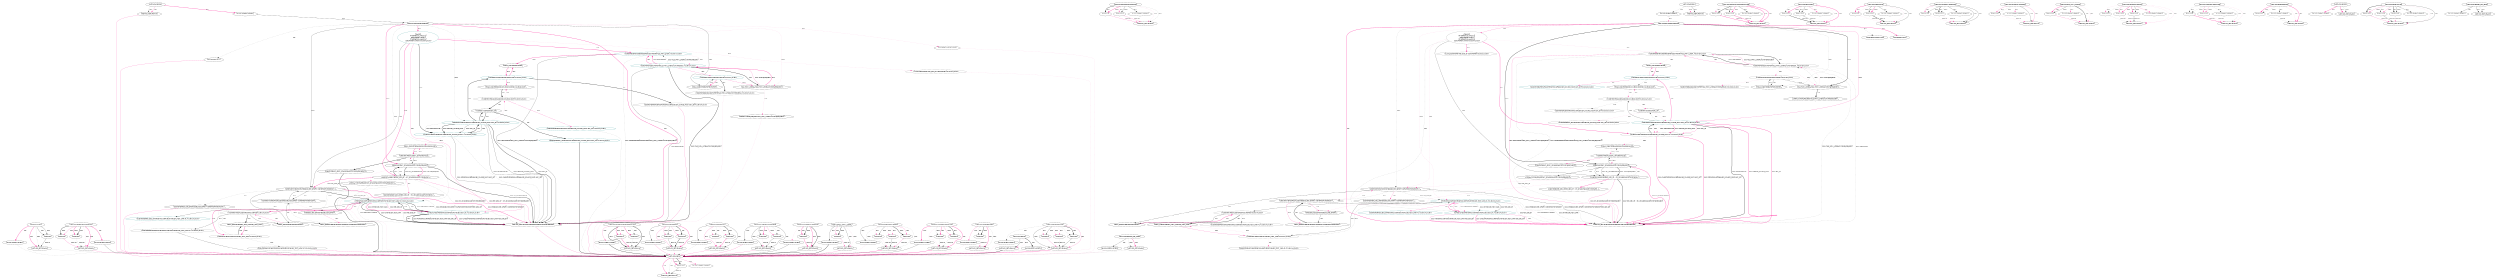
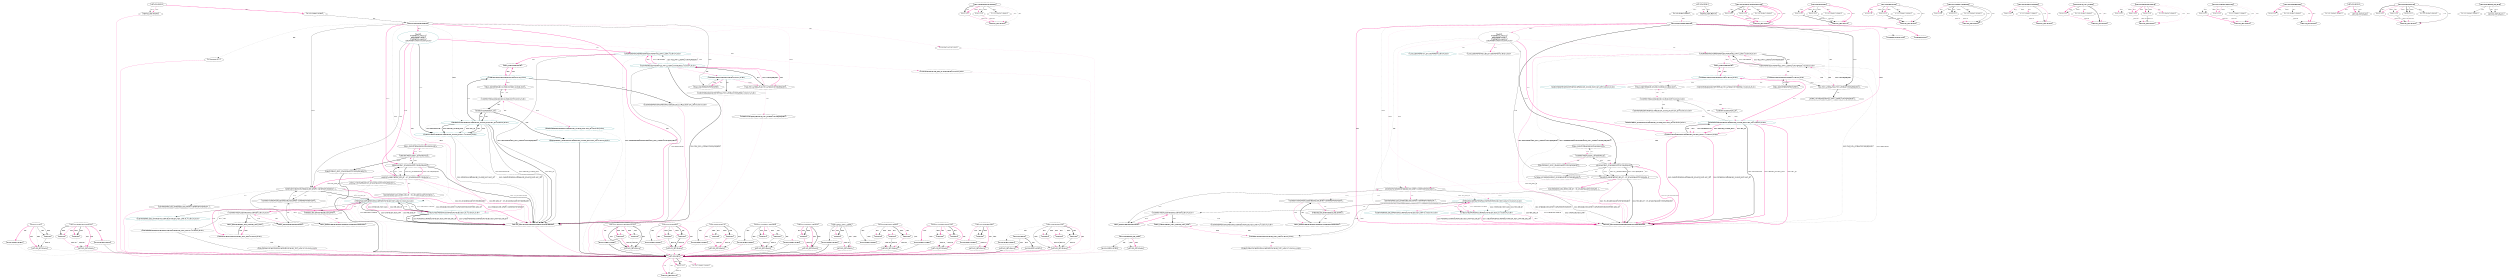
none -> (1429, 54)
